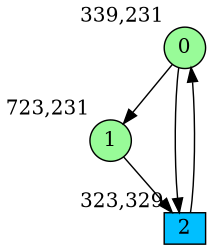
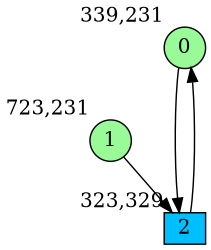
(153, 88) -> none
